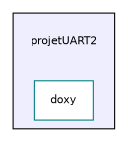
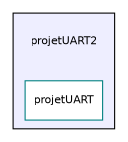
(64, 100) -> (64, 100)
